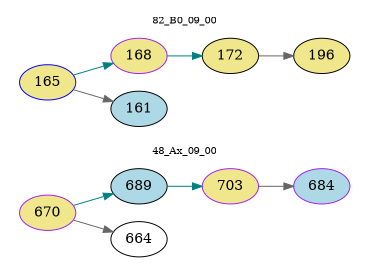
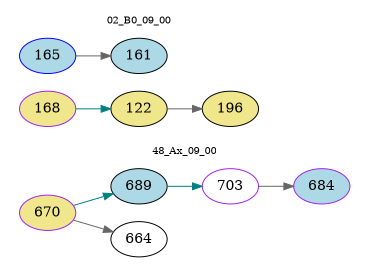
(185, 21) -> (139, 21)
(230, 56) -> (139, 109)
(89, 71) -> none
(48, 82) -> (48, 56)
(230, 186) -> (230, 186)
